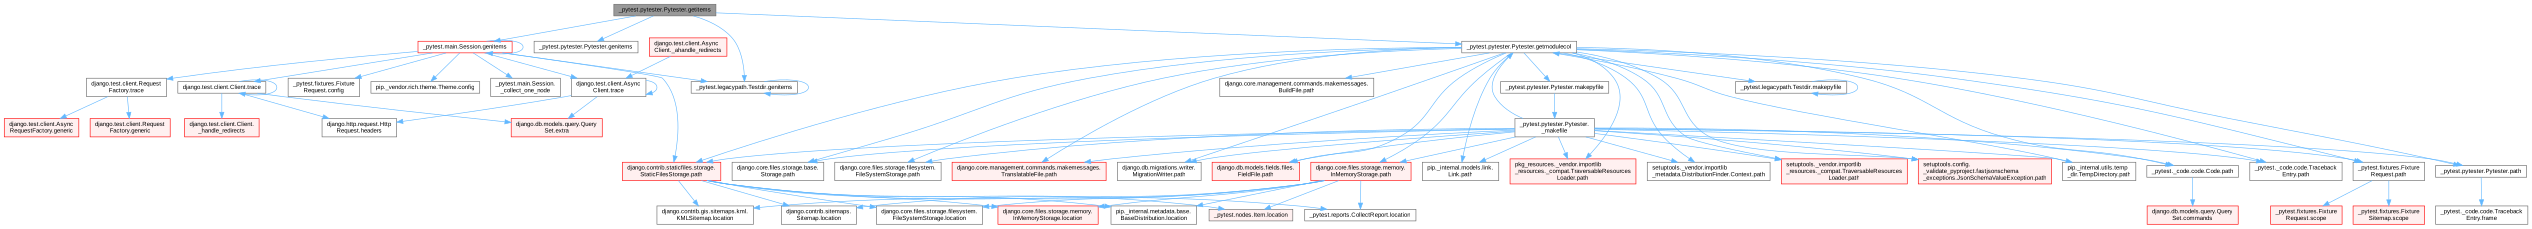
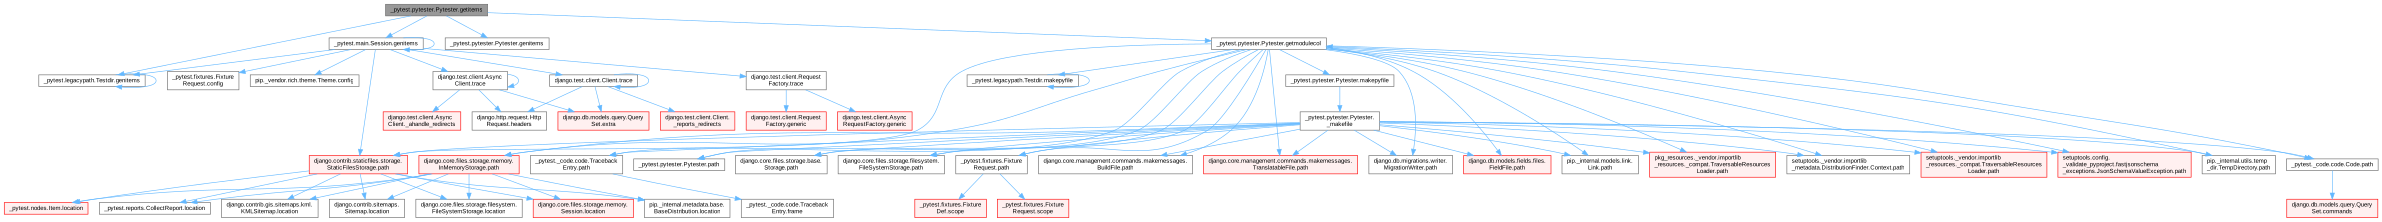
(465, 47) -> (376, 44)
(651, 66) -> (448, 99)
(526, 87) -> none
(1493, 93) -> (1233, 142)
(222, 128) -> (698, 121)
(2481, 188) -> (674, 187)
(1048, 215) -> (583, 208)
(1251, 215) -> (46, 208)
(2389, 215) -> (951, 208)
